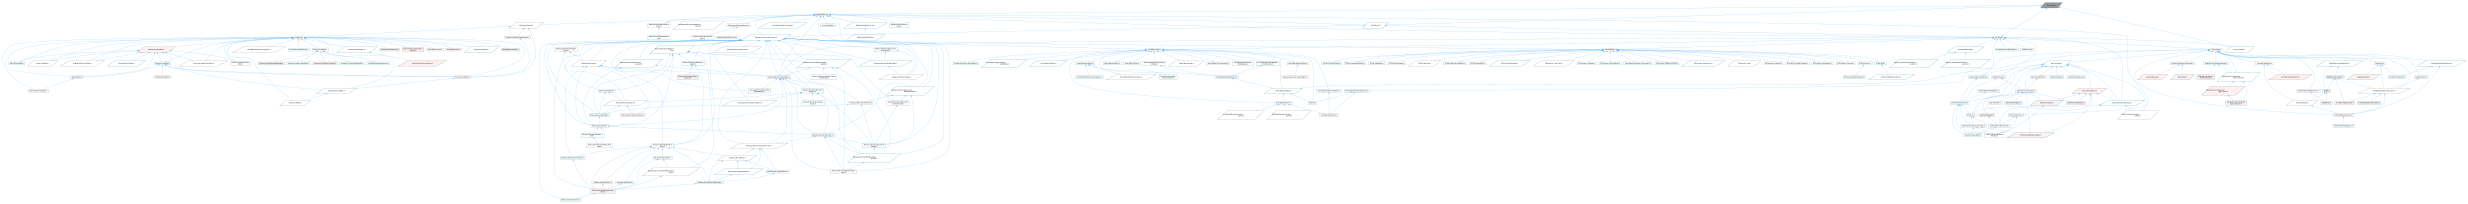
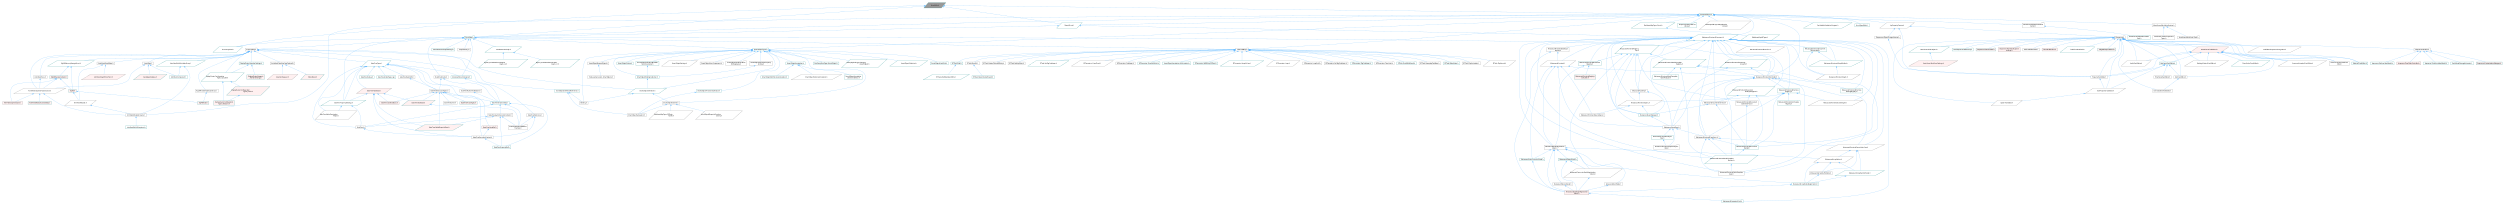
(1972, 121) -> (426, 122)
